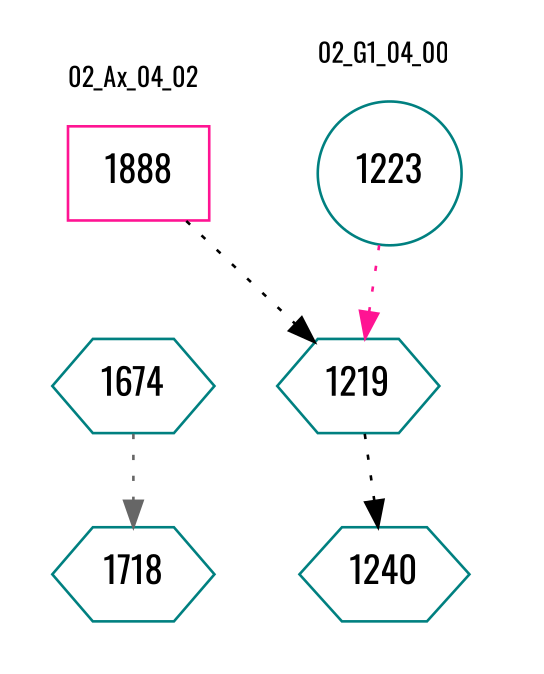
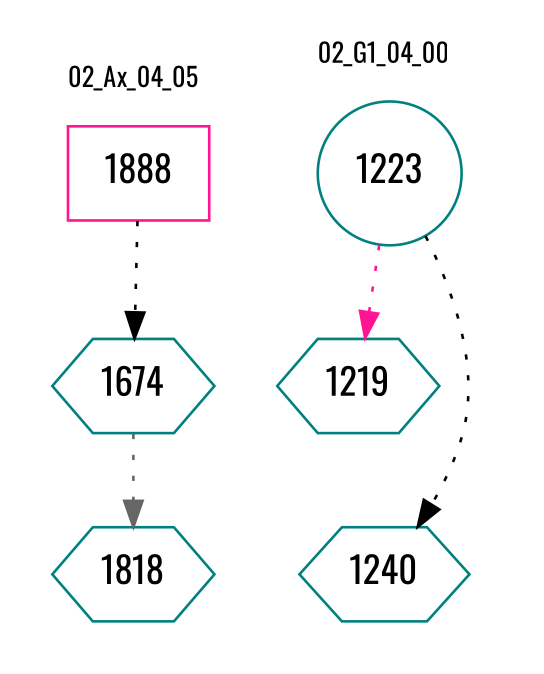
(133, 81) -> (133, 81)
(219, 252) -> (136, 267)
(370, 467) -> (467, 370)
(133, 574) -> (133, 574)
